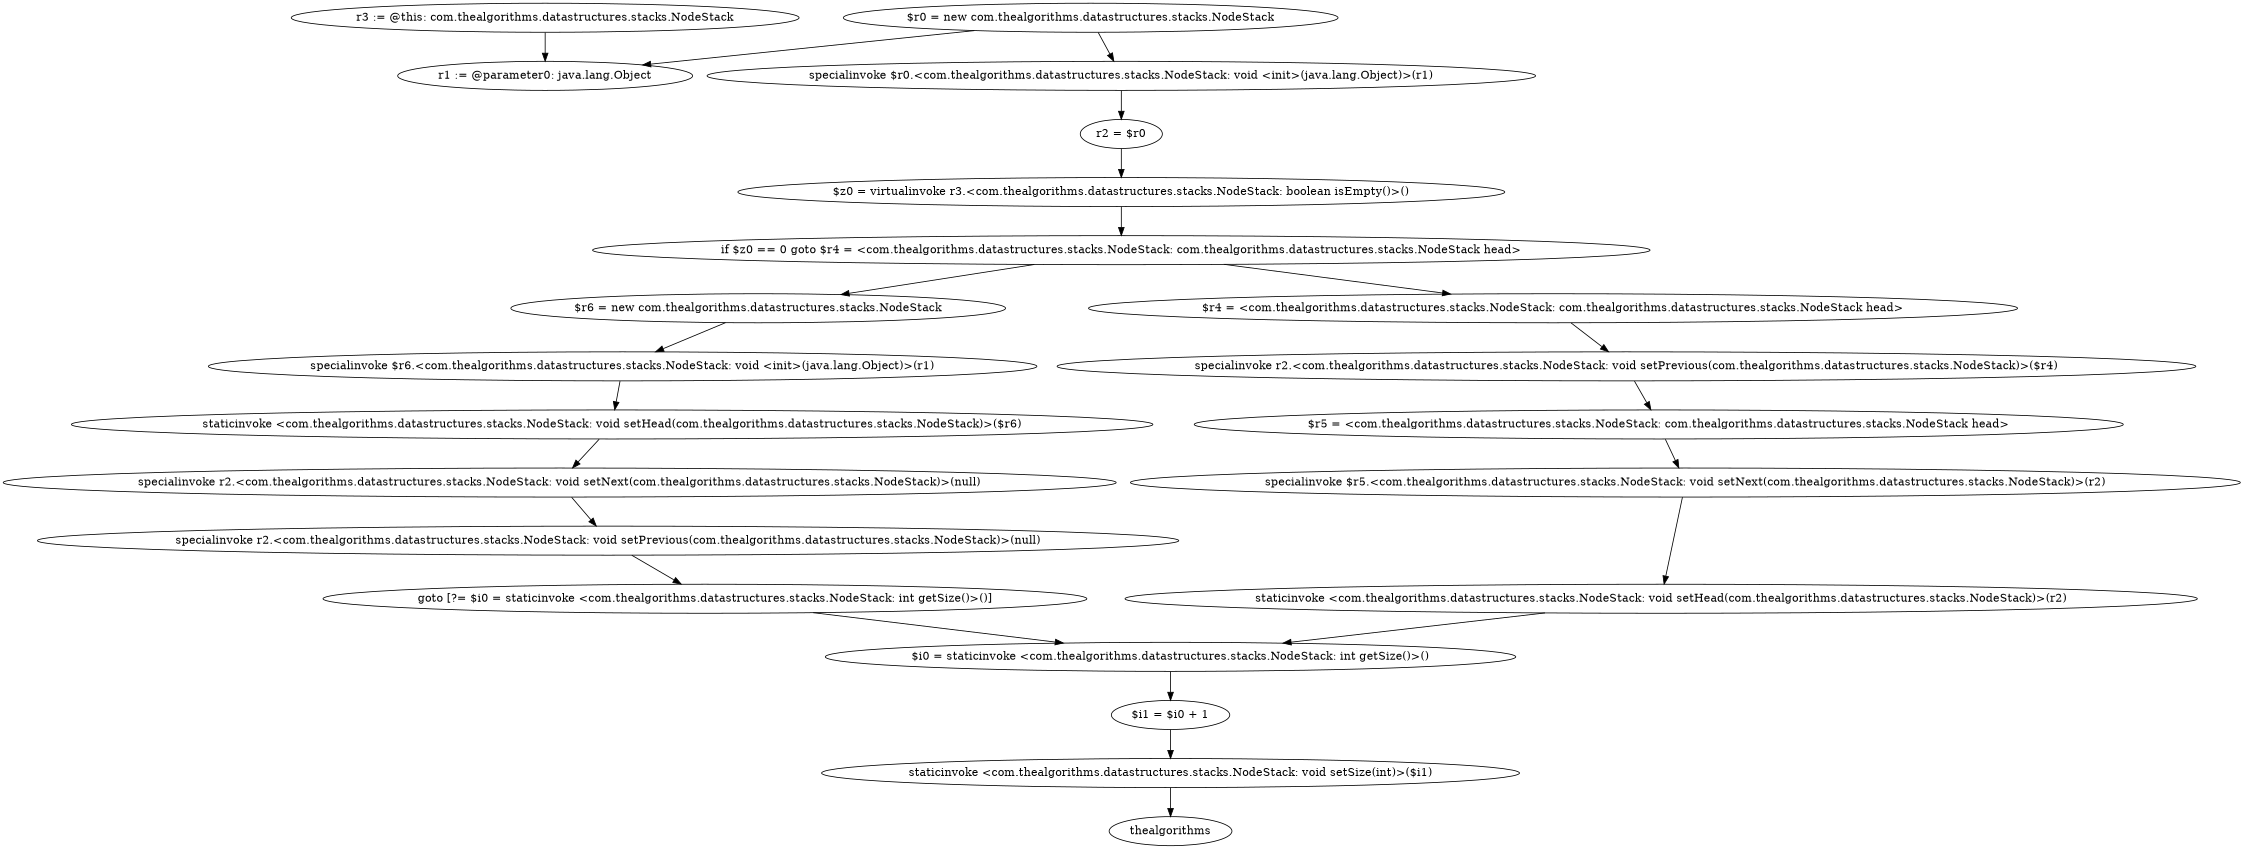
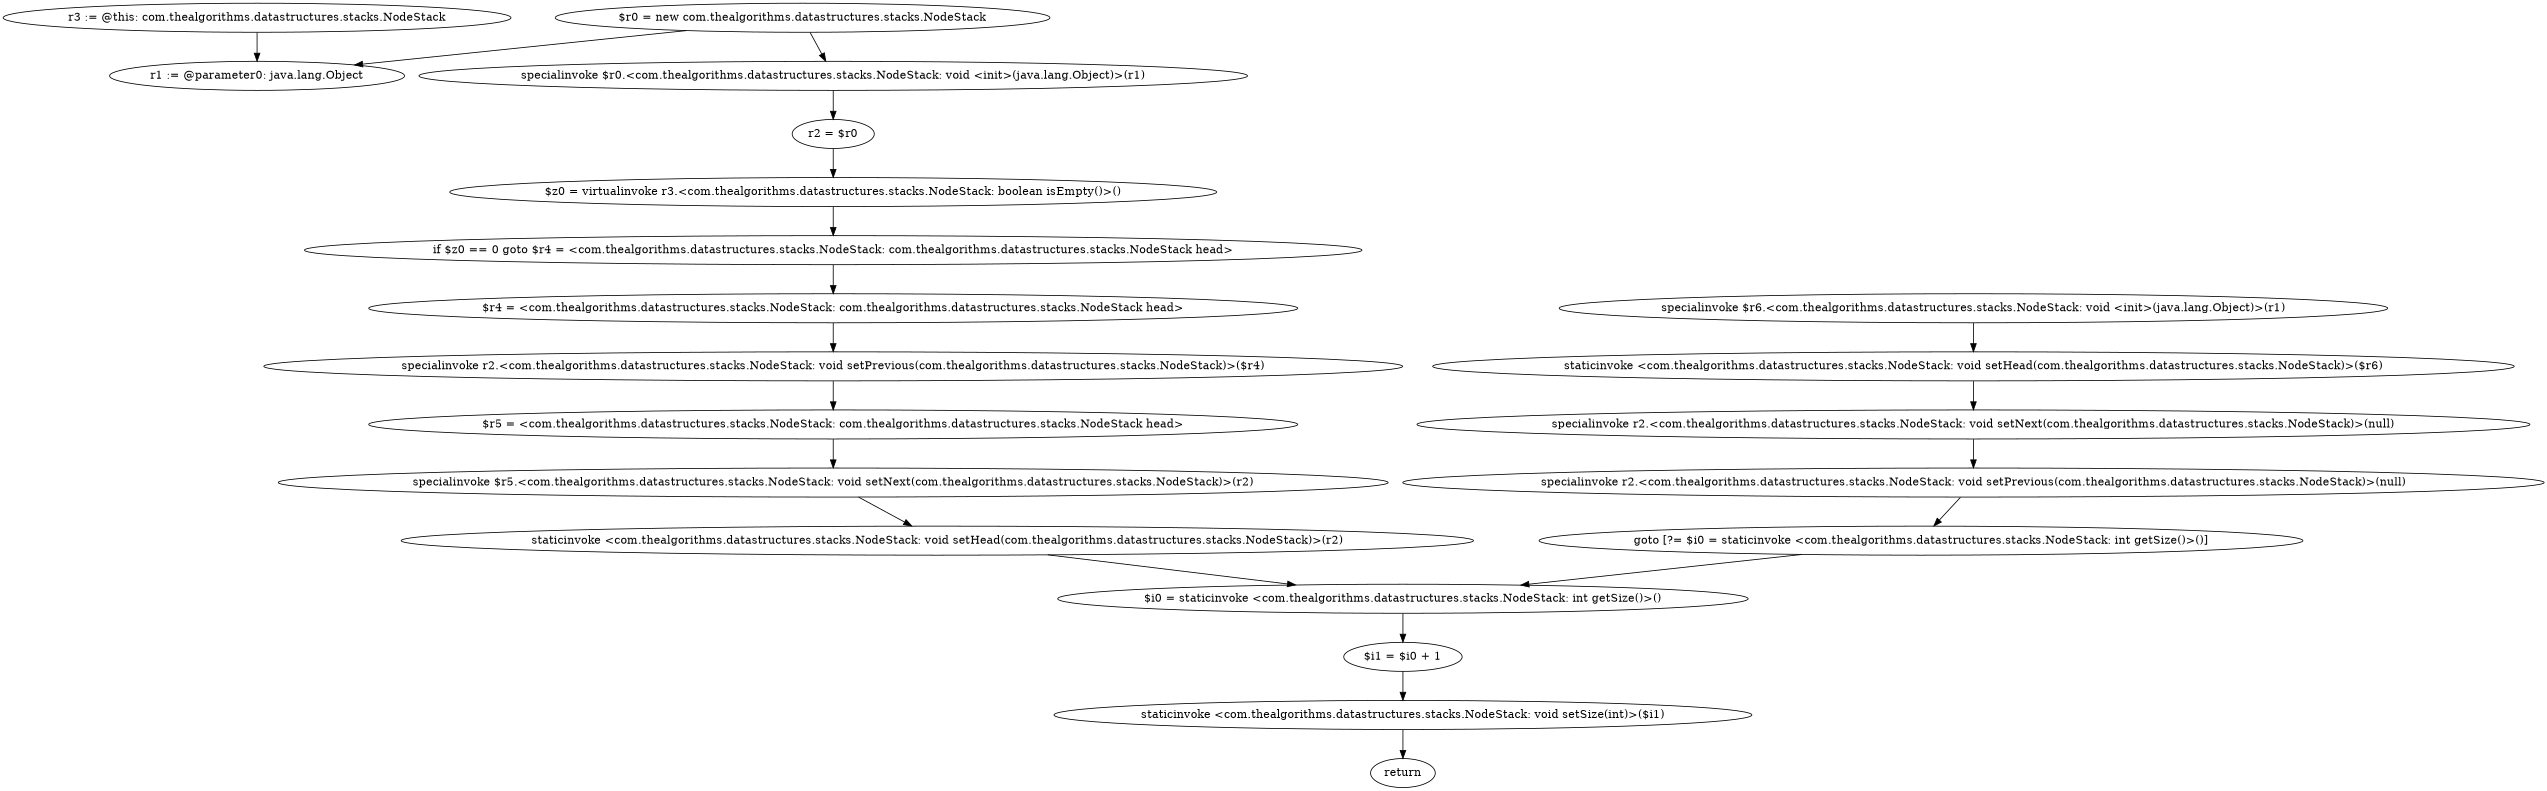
(758, 308) -> none
(1171, 831) -> (1403, 773)
